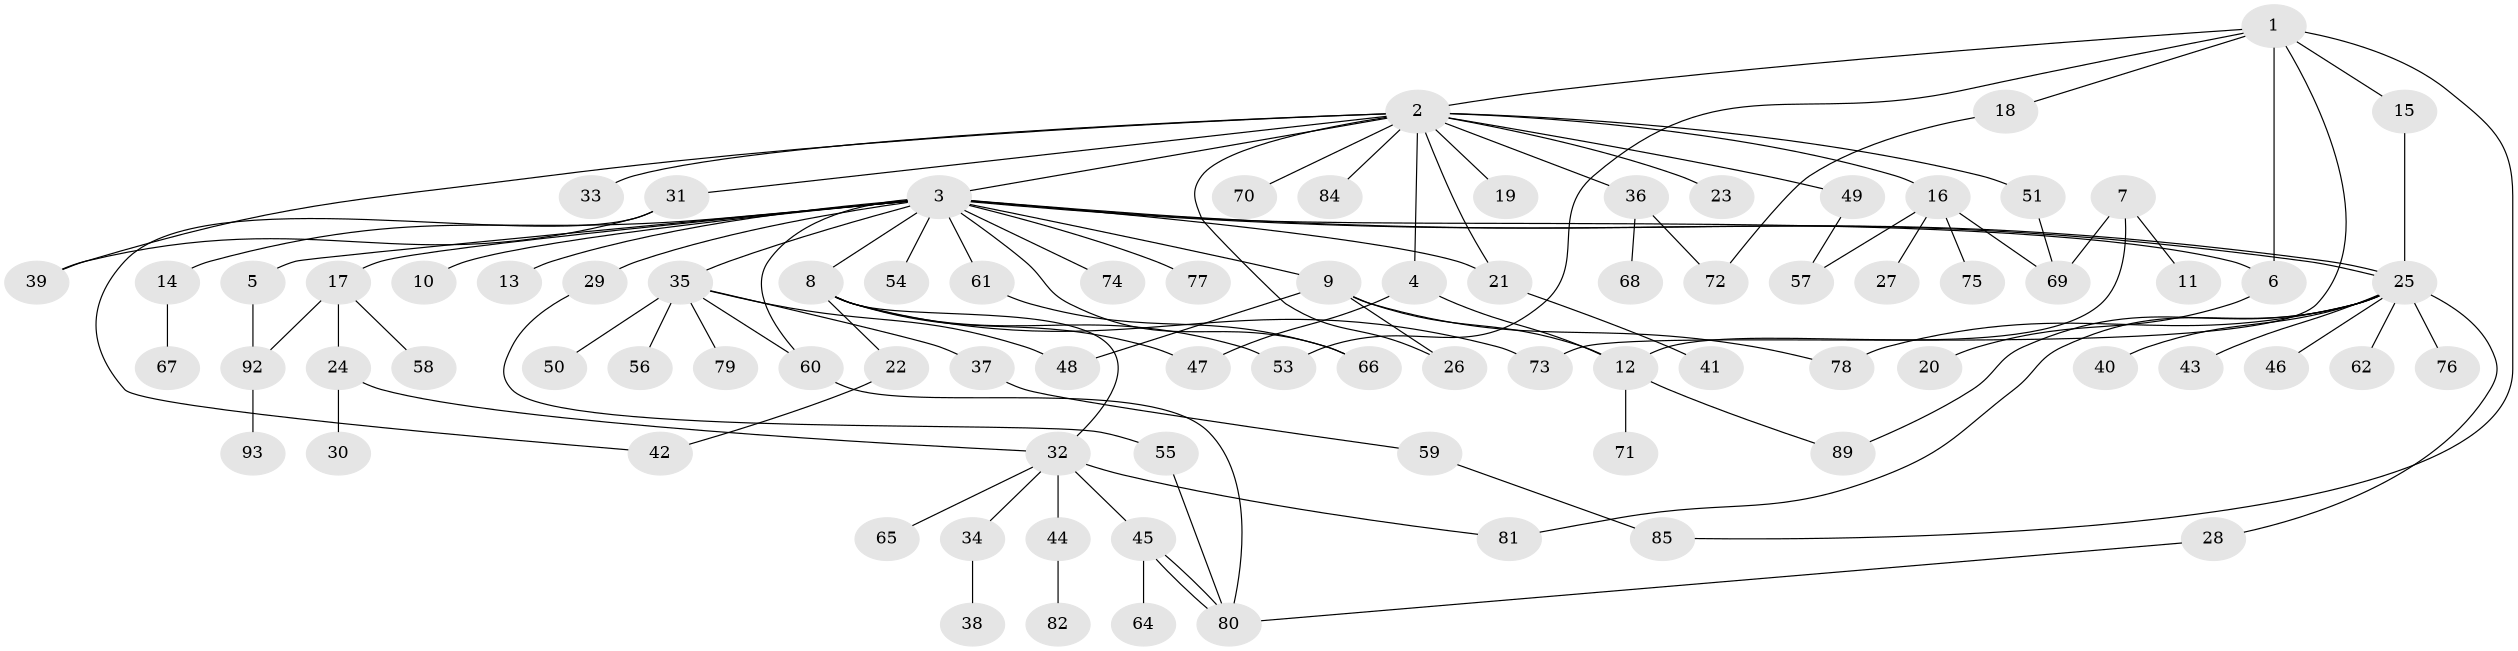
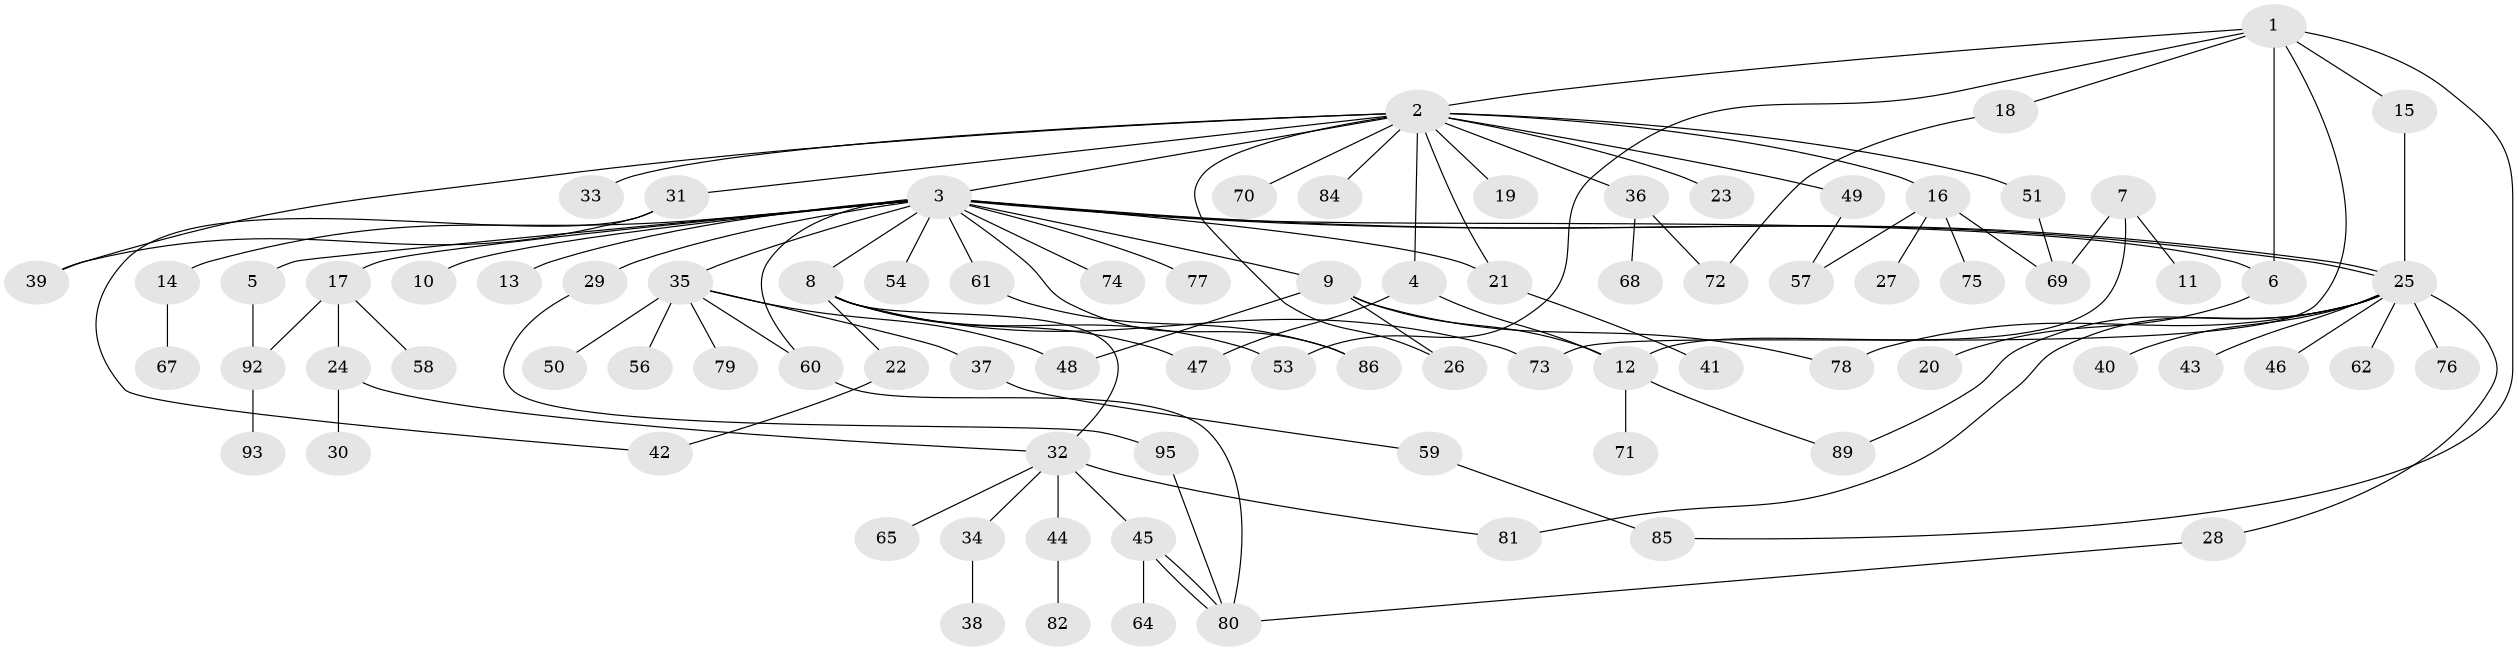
(1369, 368) -> (1369, 368)
(1166, 454) -> (1166, 454)
